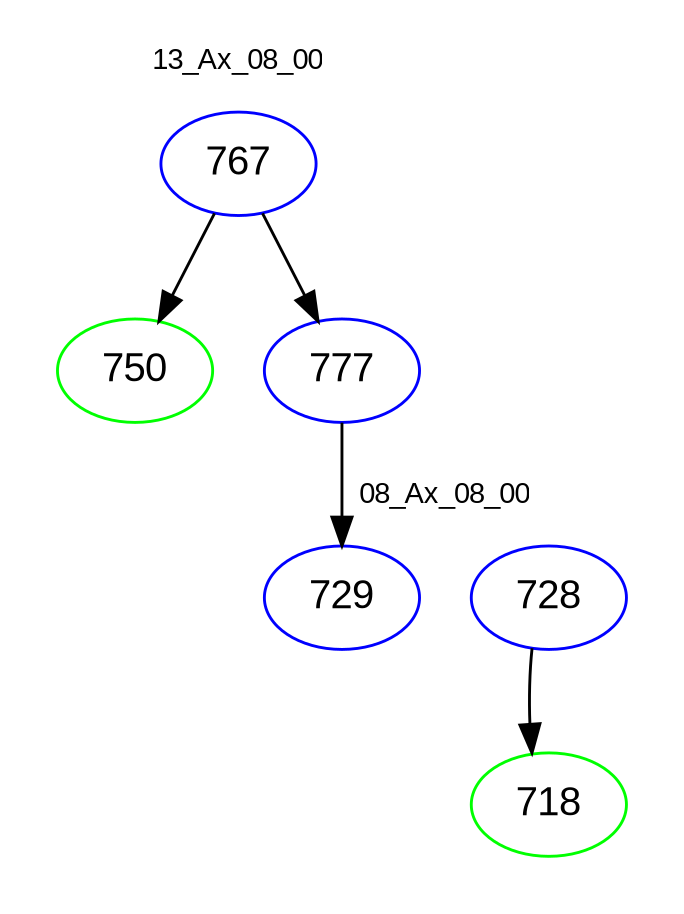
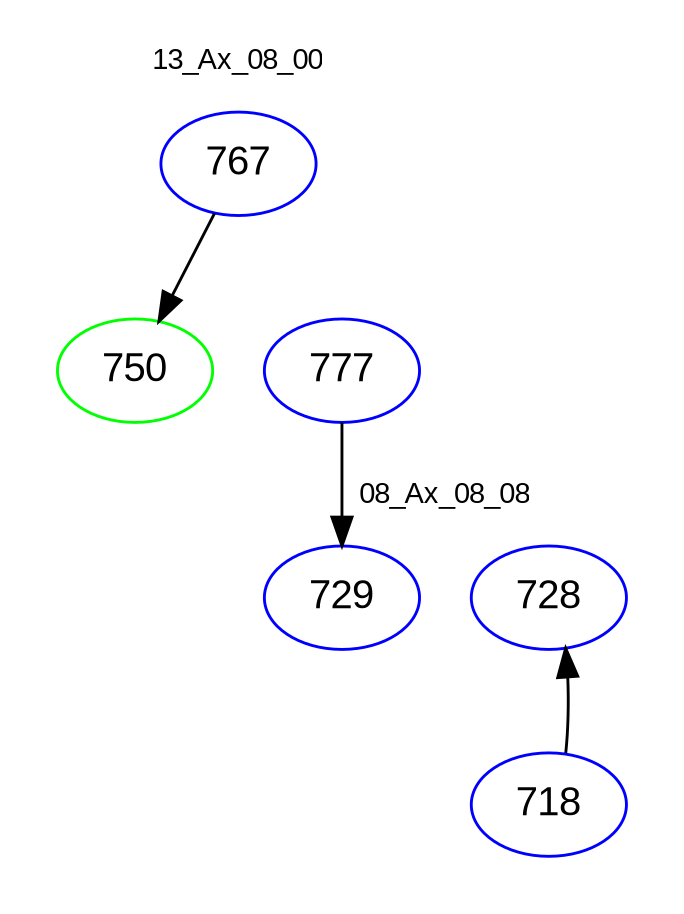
(284, 254) -> none
(445, 496) -> (445, 496)
(530, 686) -> (568, 715)
(549, 805) -> (549, 805)
